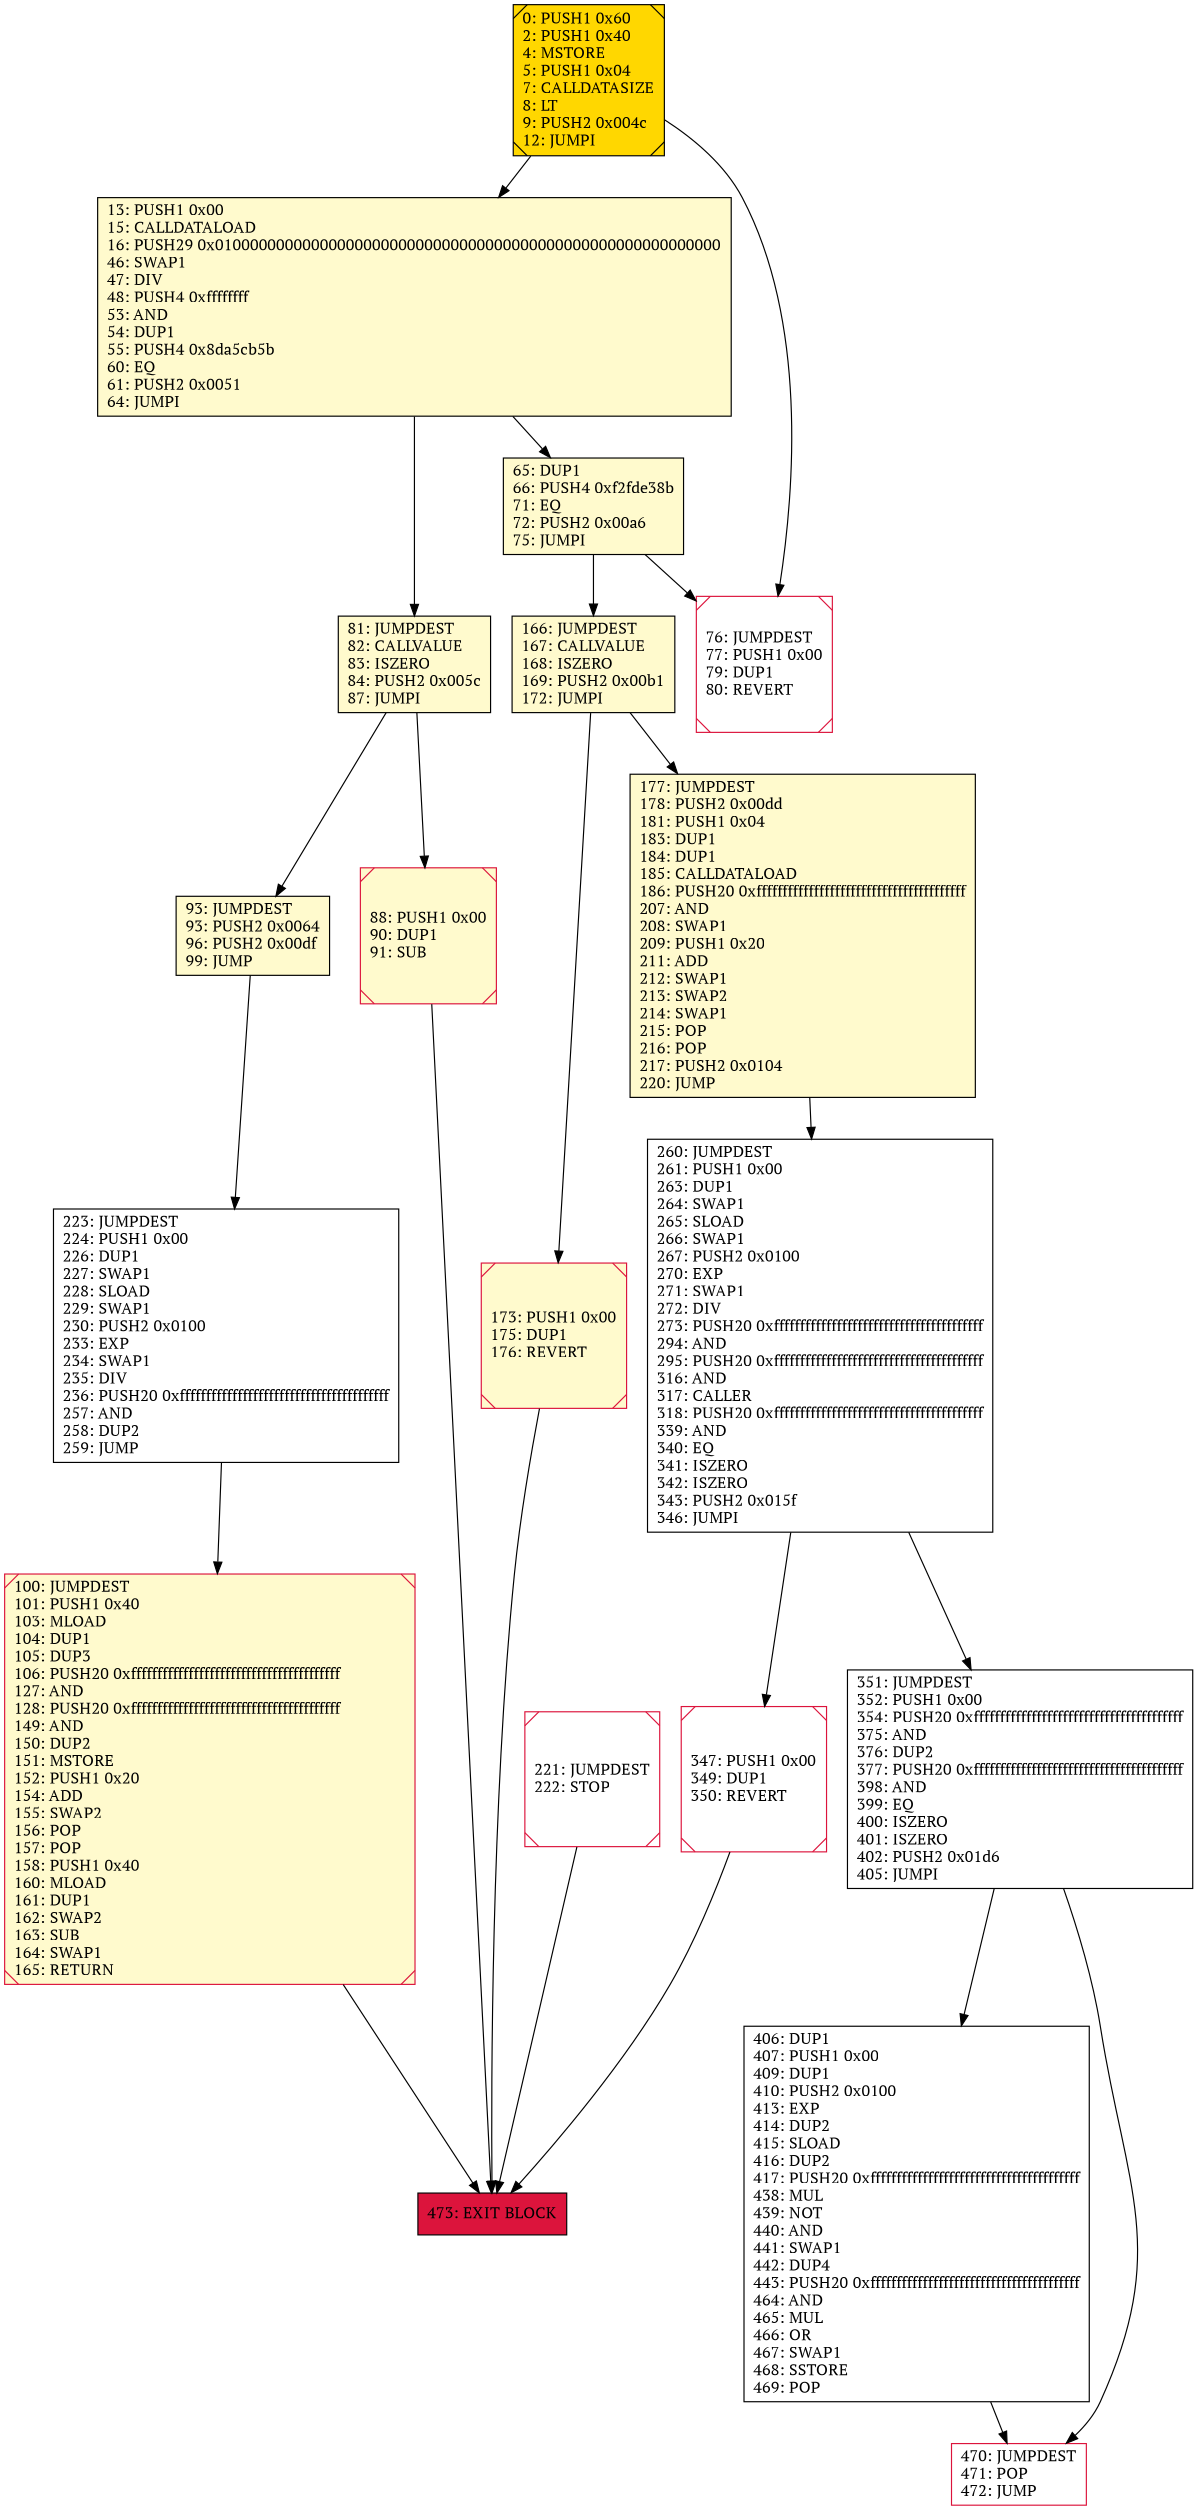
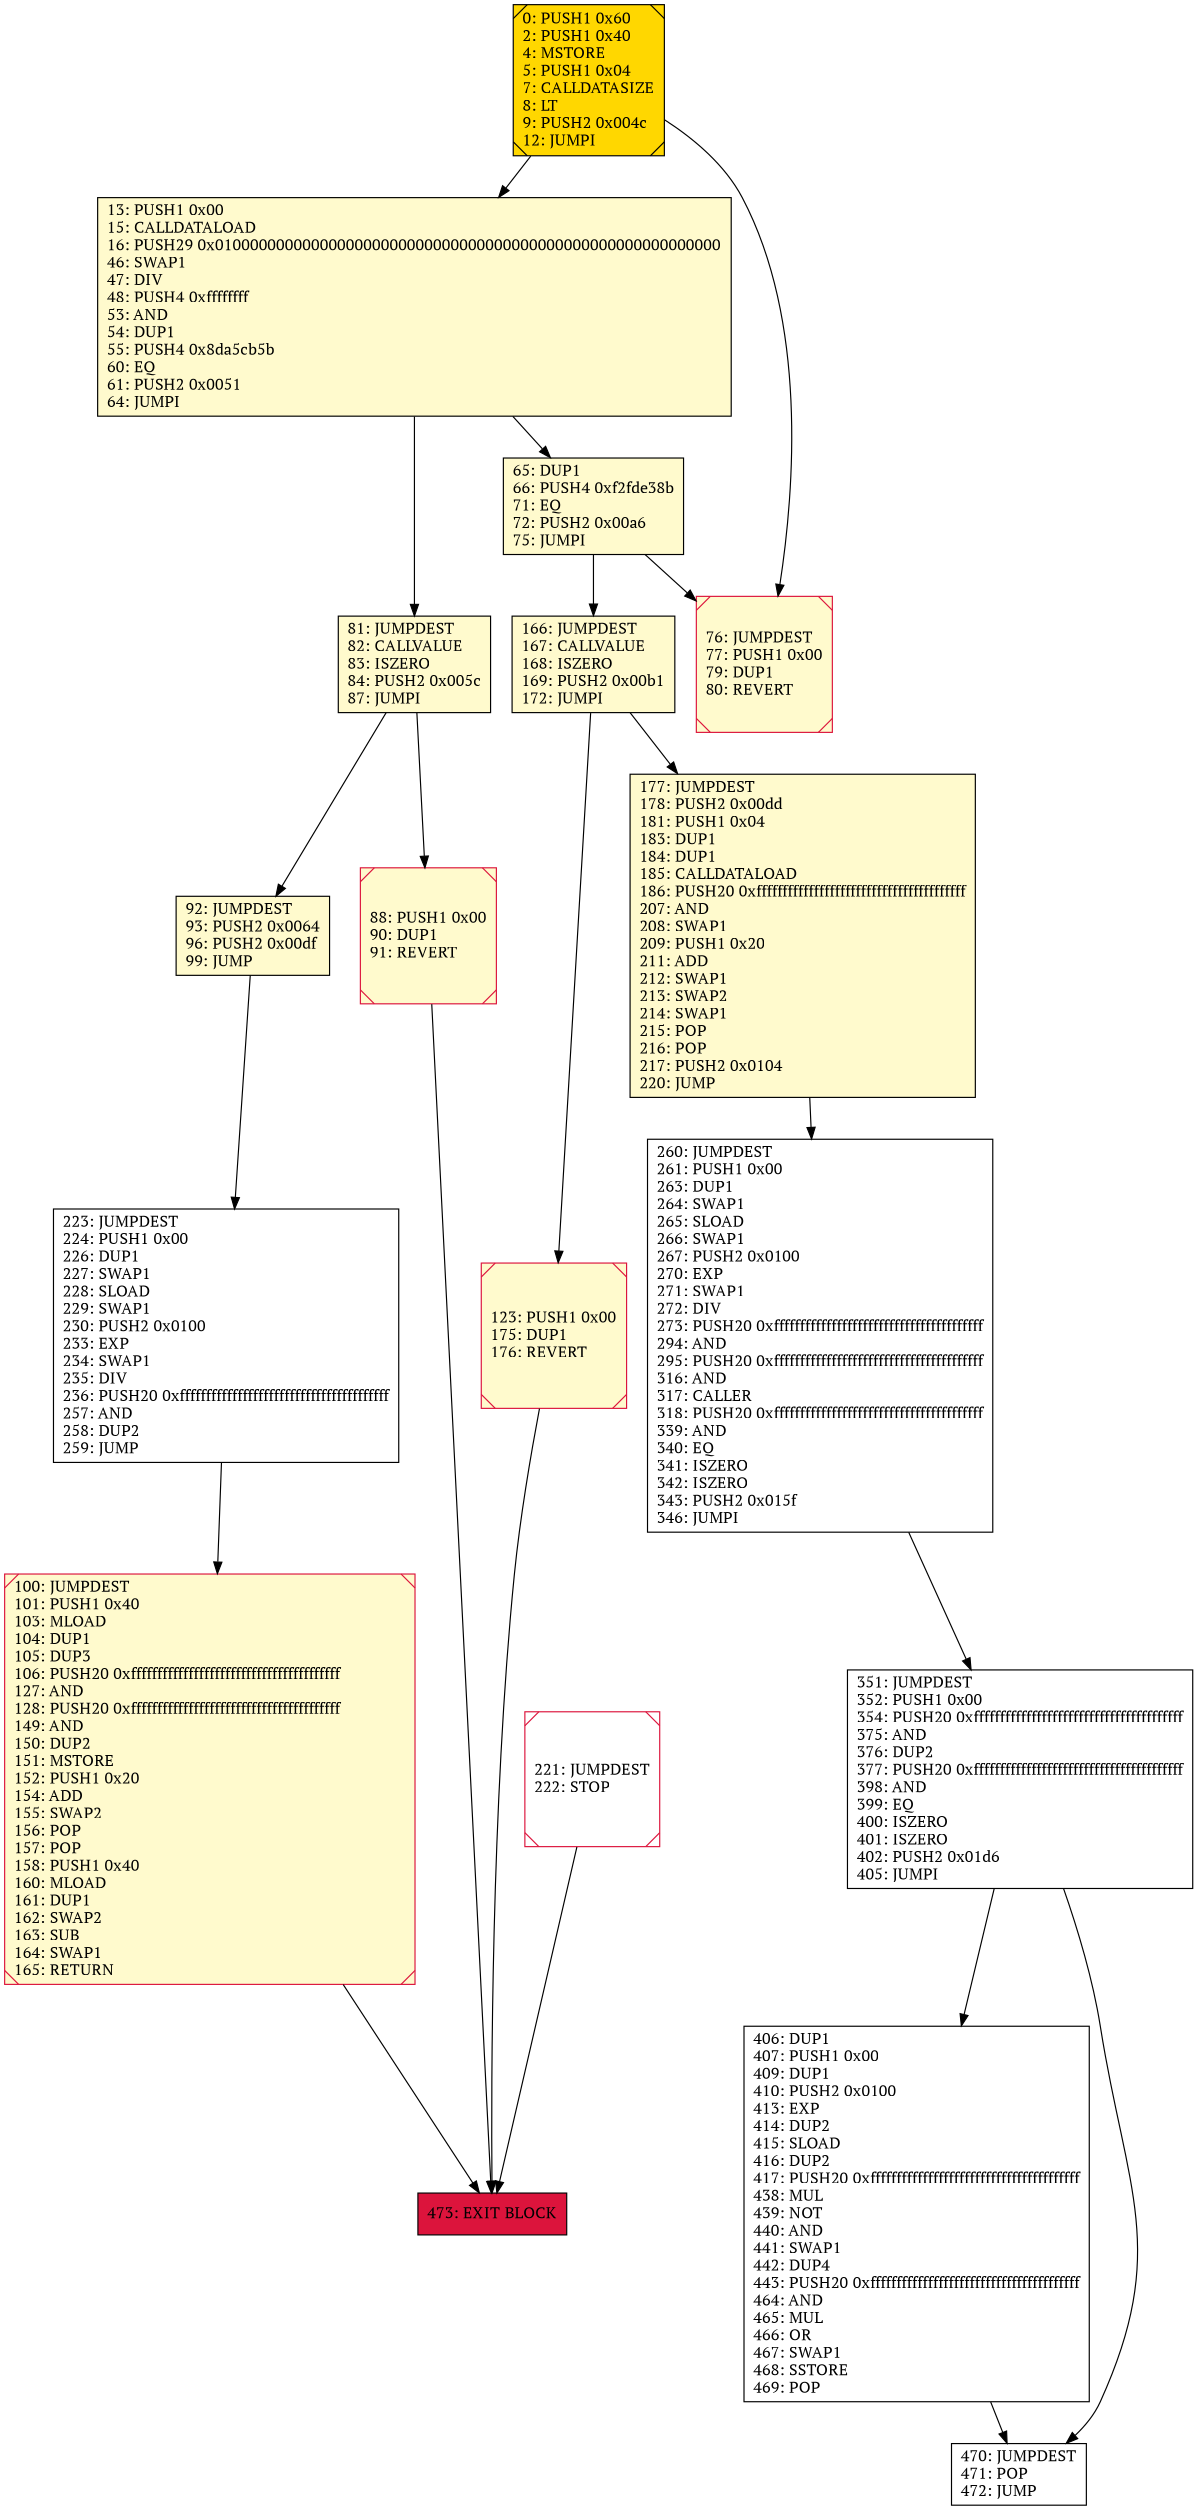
(764, 664) -> (764, 664)
(253, 936) -> (253, 936)
(428, 936) -> (428, 936)
(554, 1336) -> (554, 1336)
(754, 1779) -> none
(1019, 2474) -> (1019, 2474)
